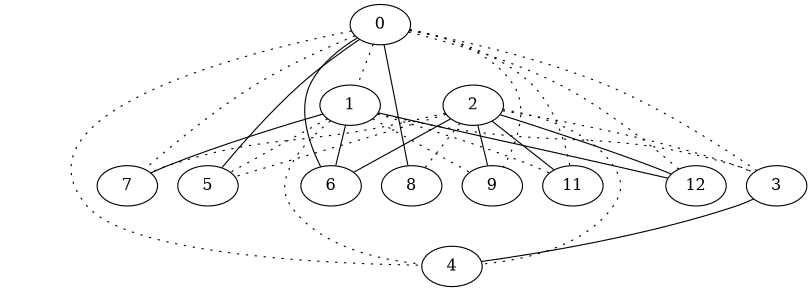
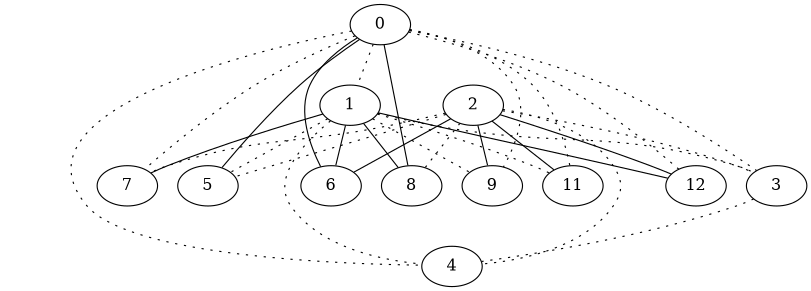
none -> (381, 146)
(619, 237) -> (619, 237)
